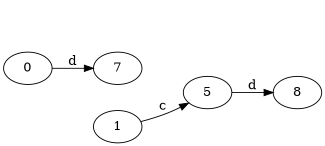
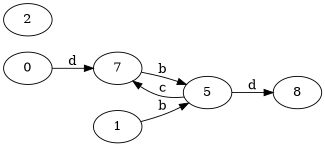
none -> (28, 20)
none -> (160, 76)
none -> (161, 96)
(163, 106) -> (163, 106)
